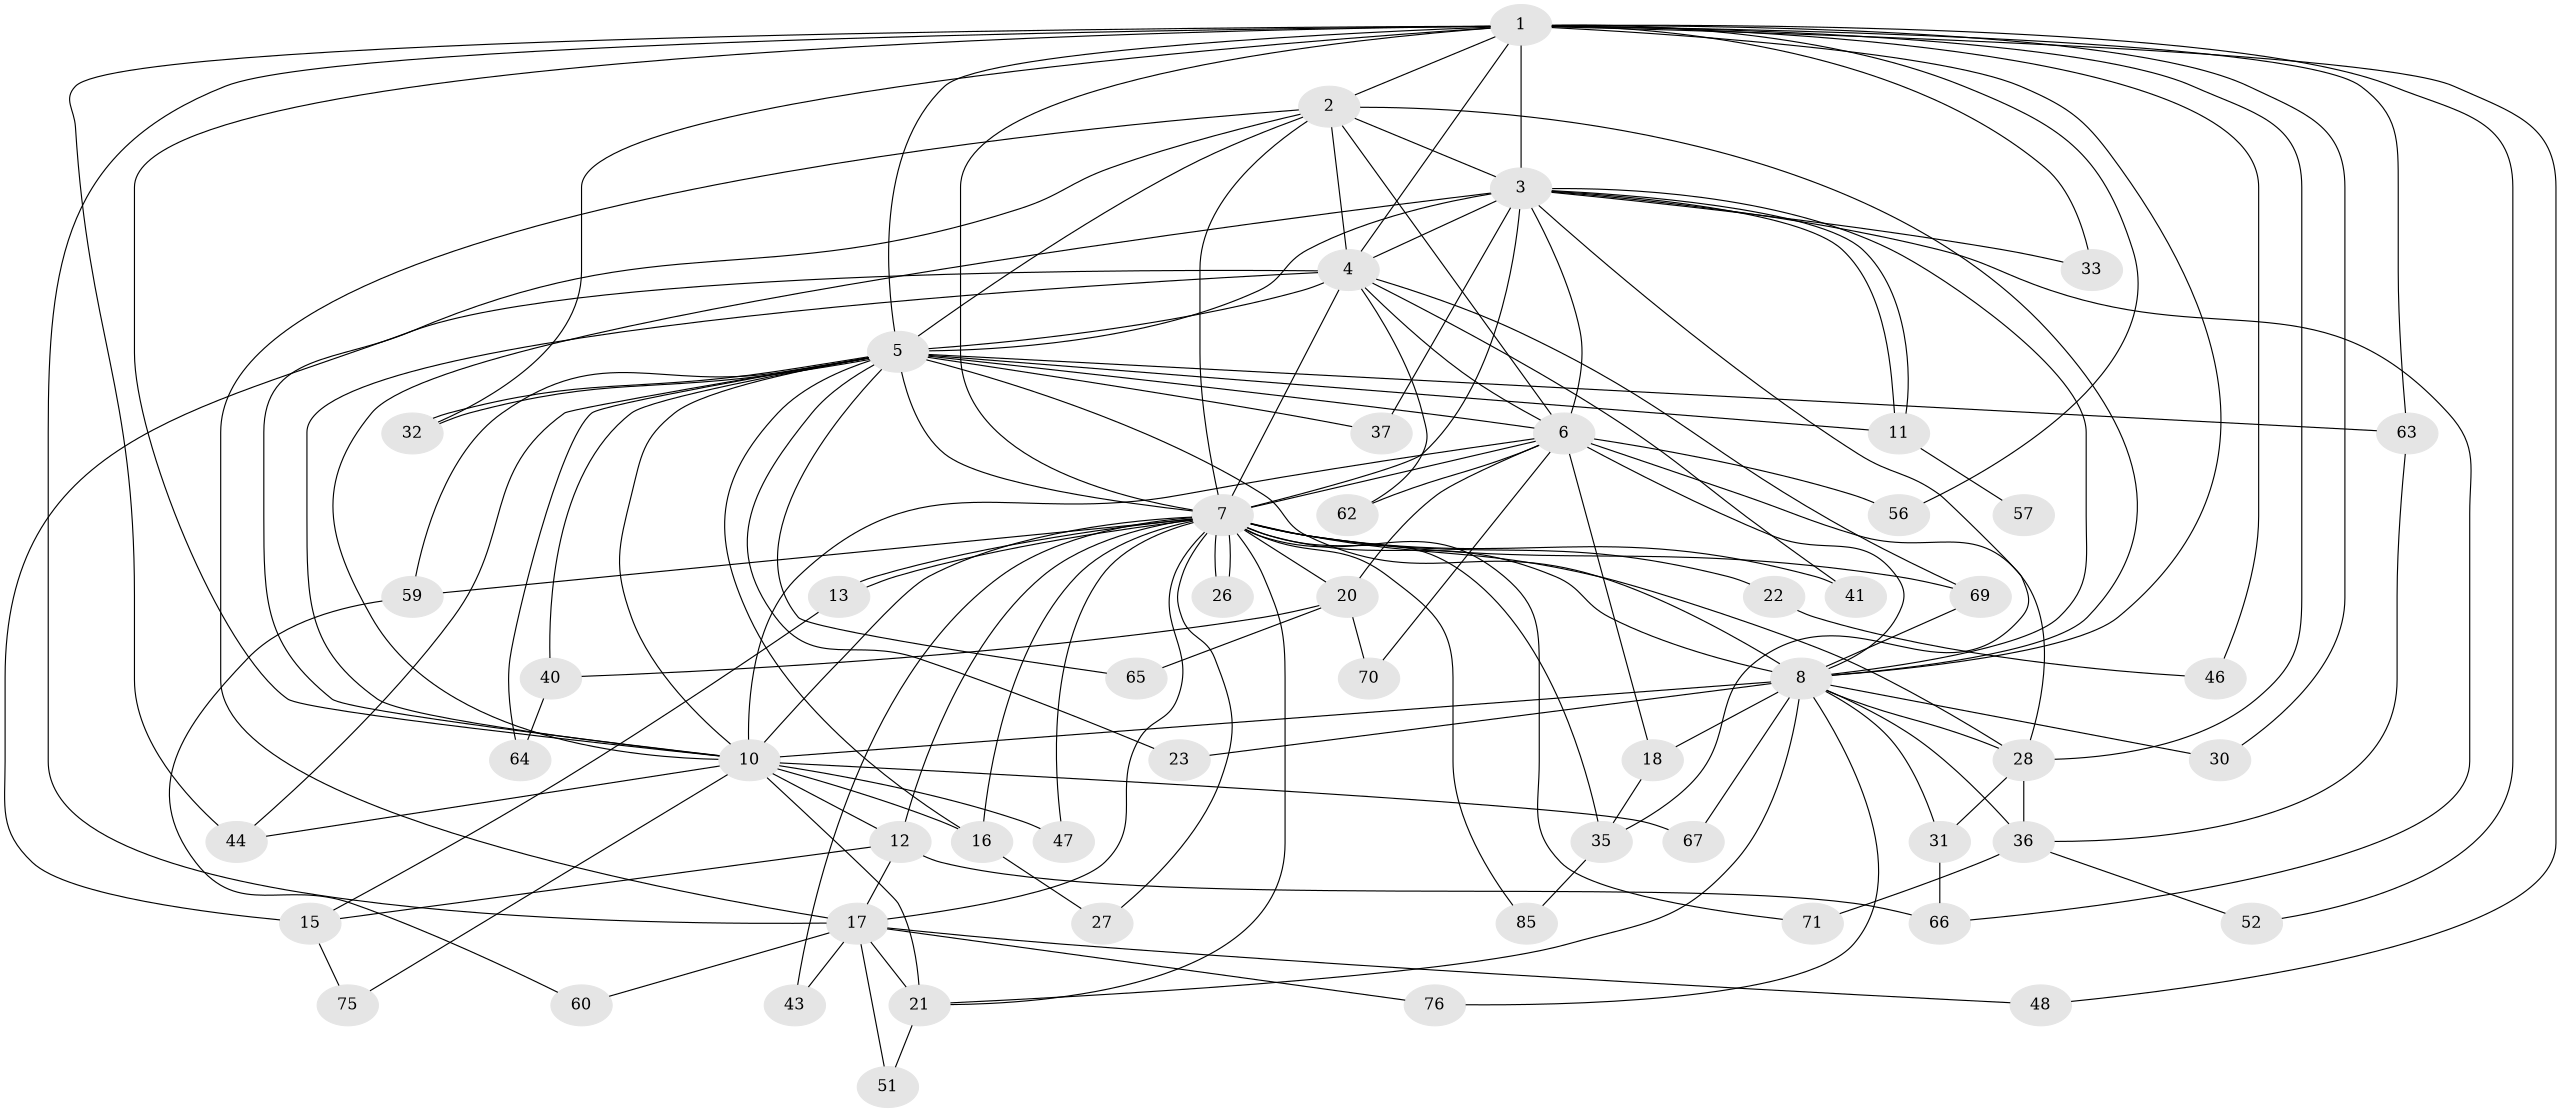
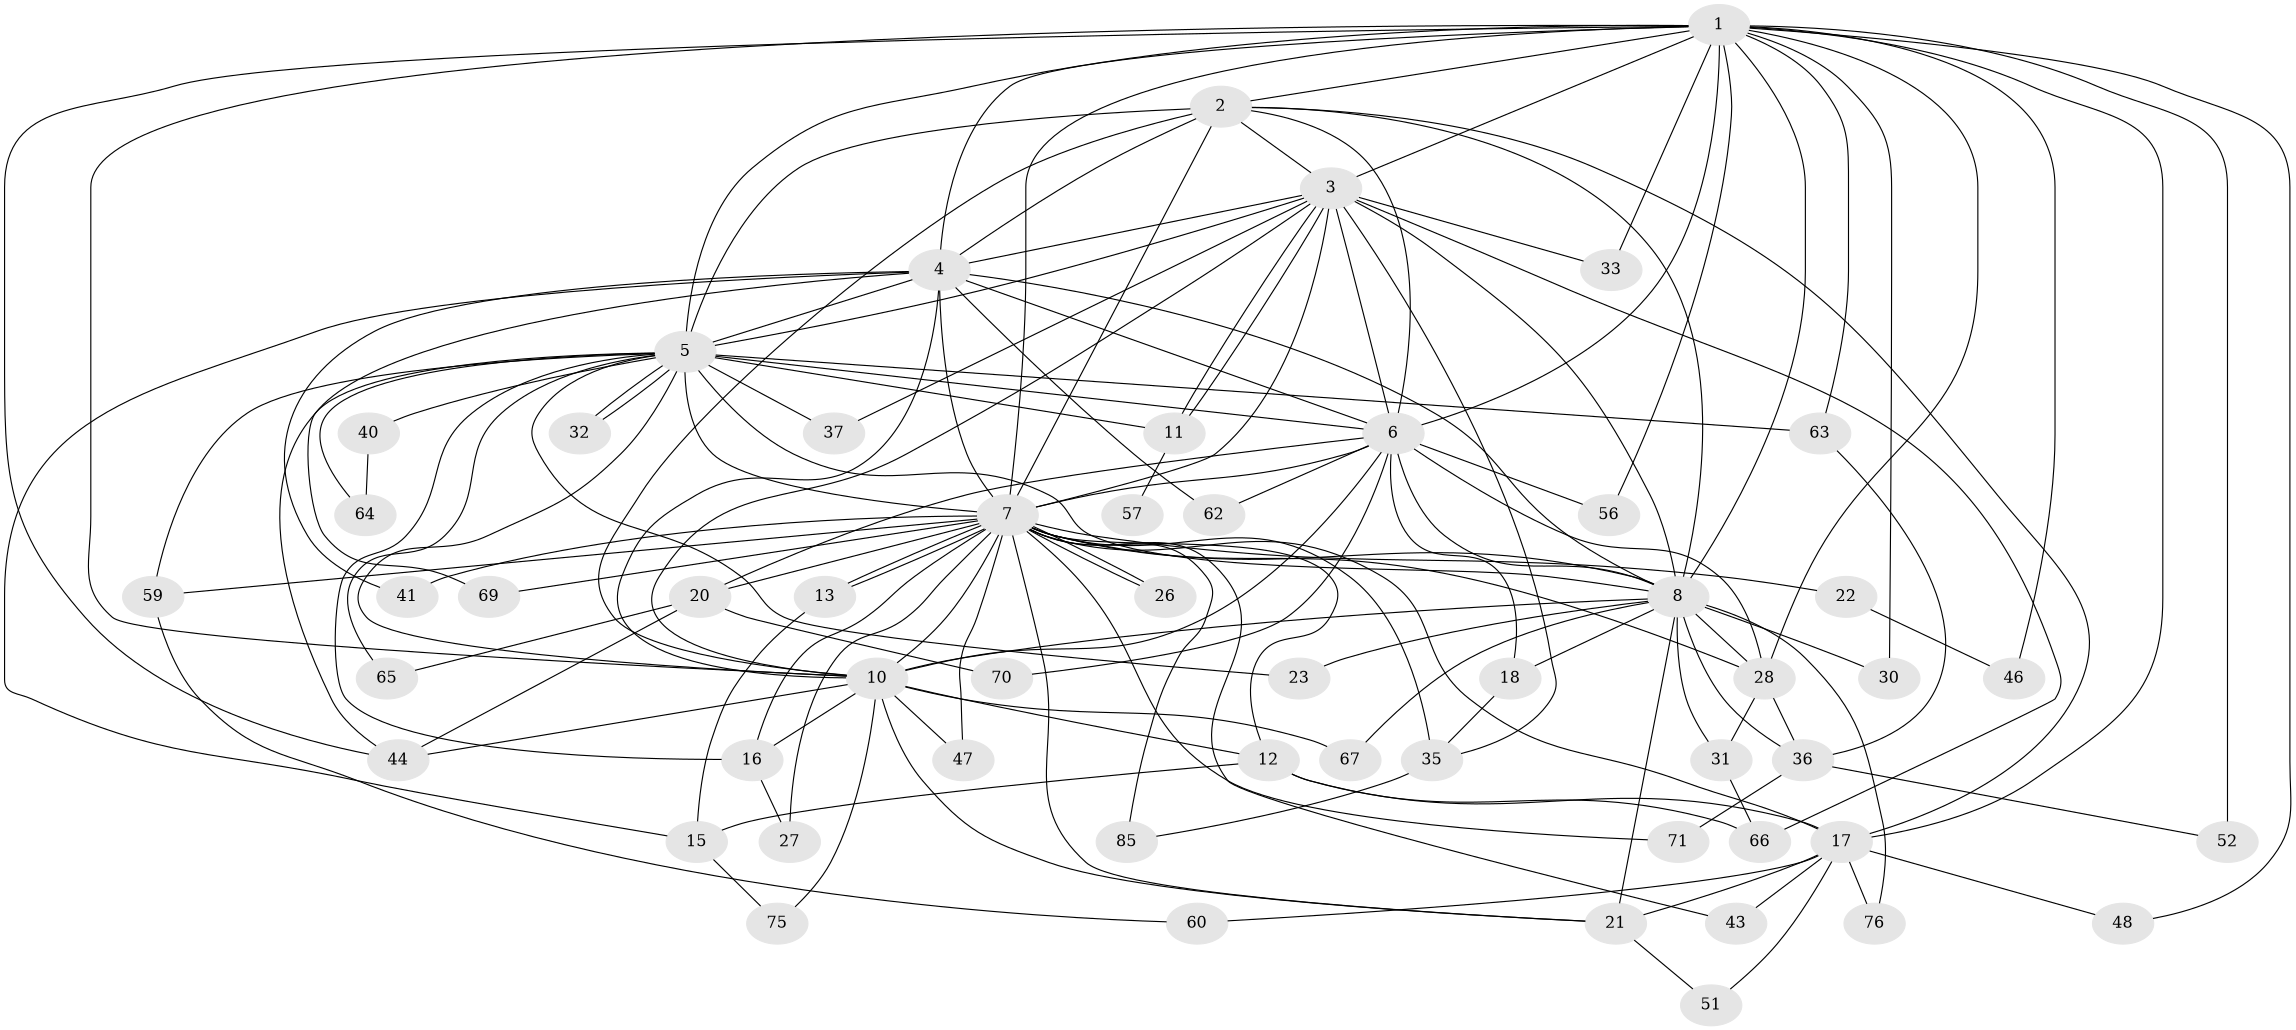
(875, 91) -> (1648, 295)
(1904, 632) -> (1341, 368)
(1007, 648) -> (549, 679)
